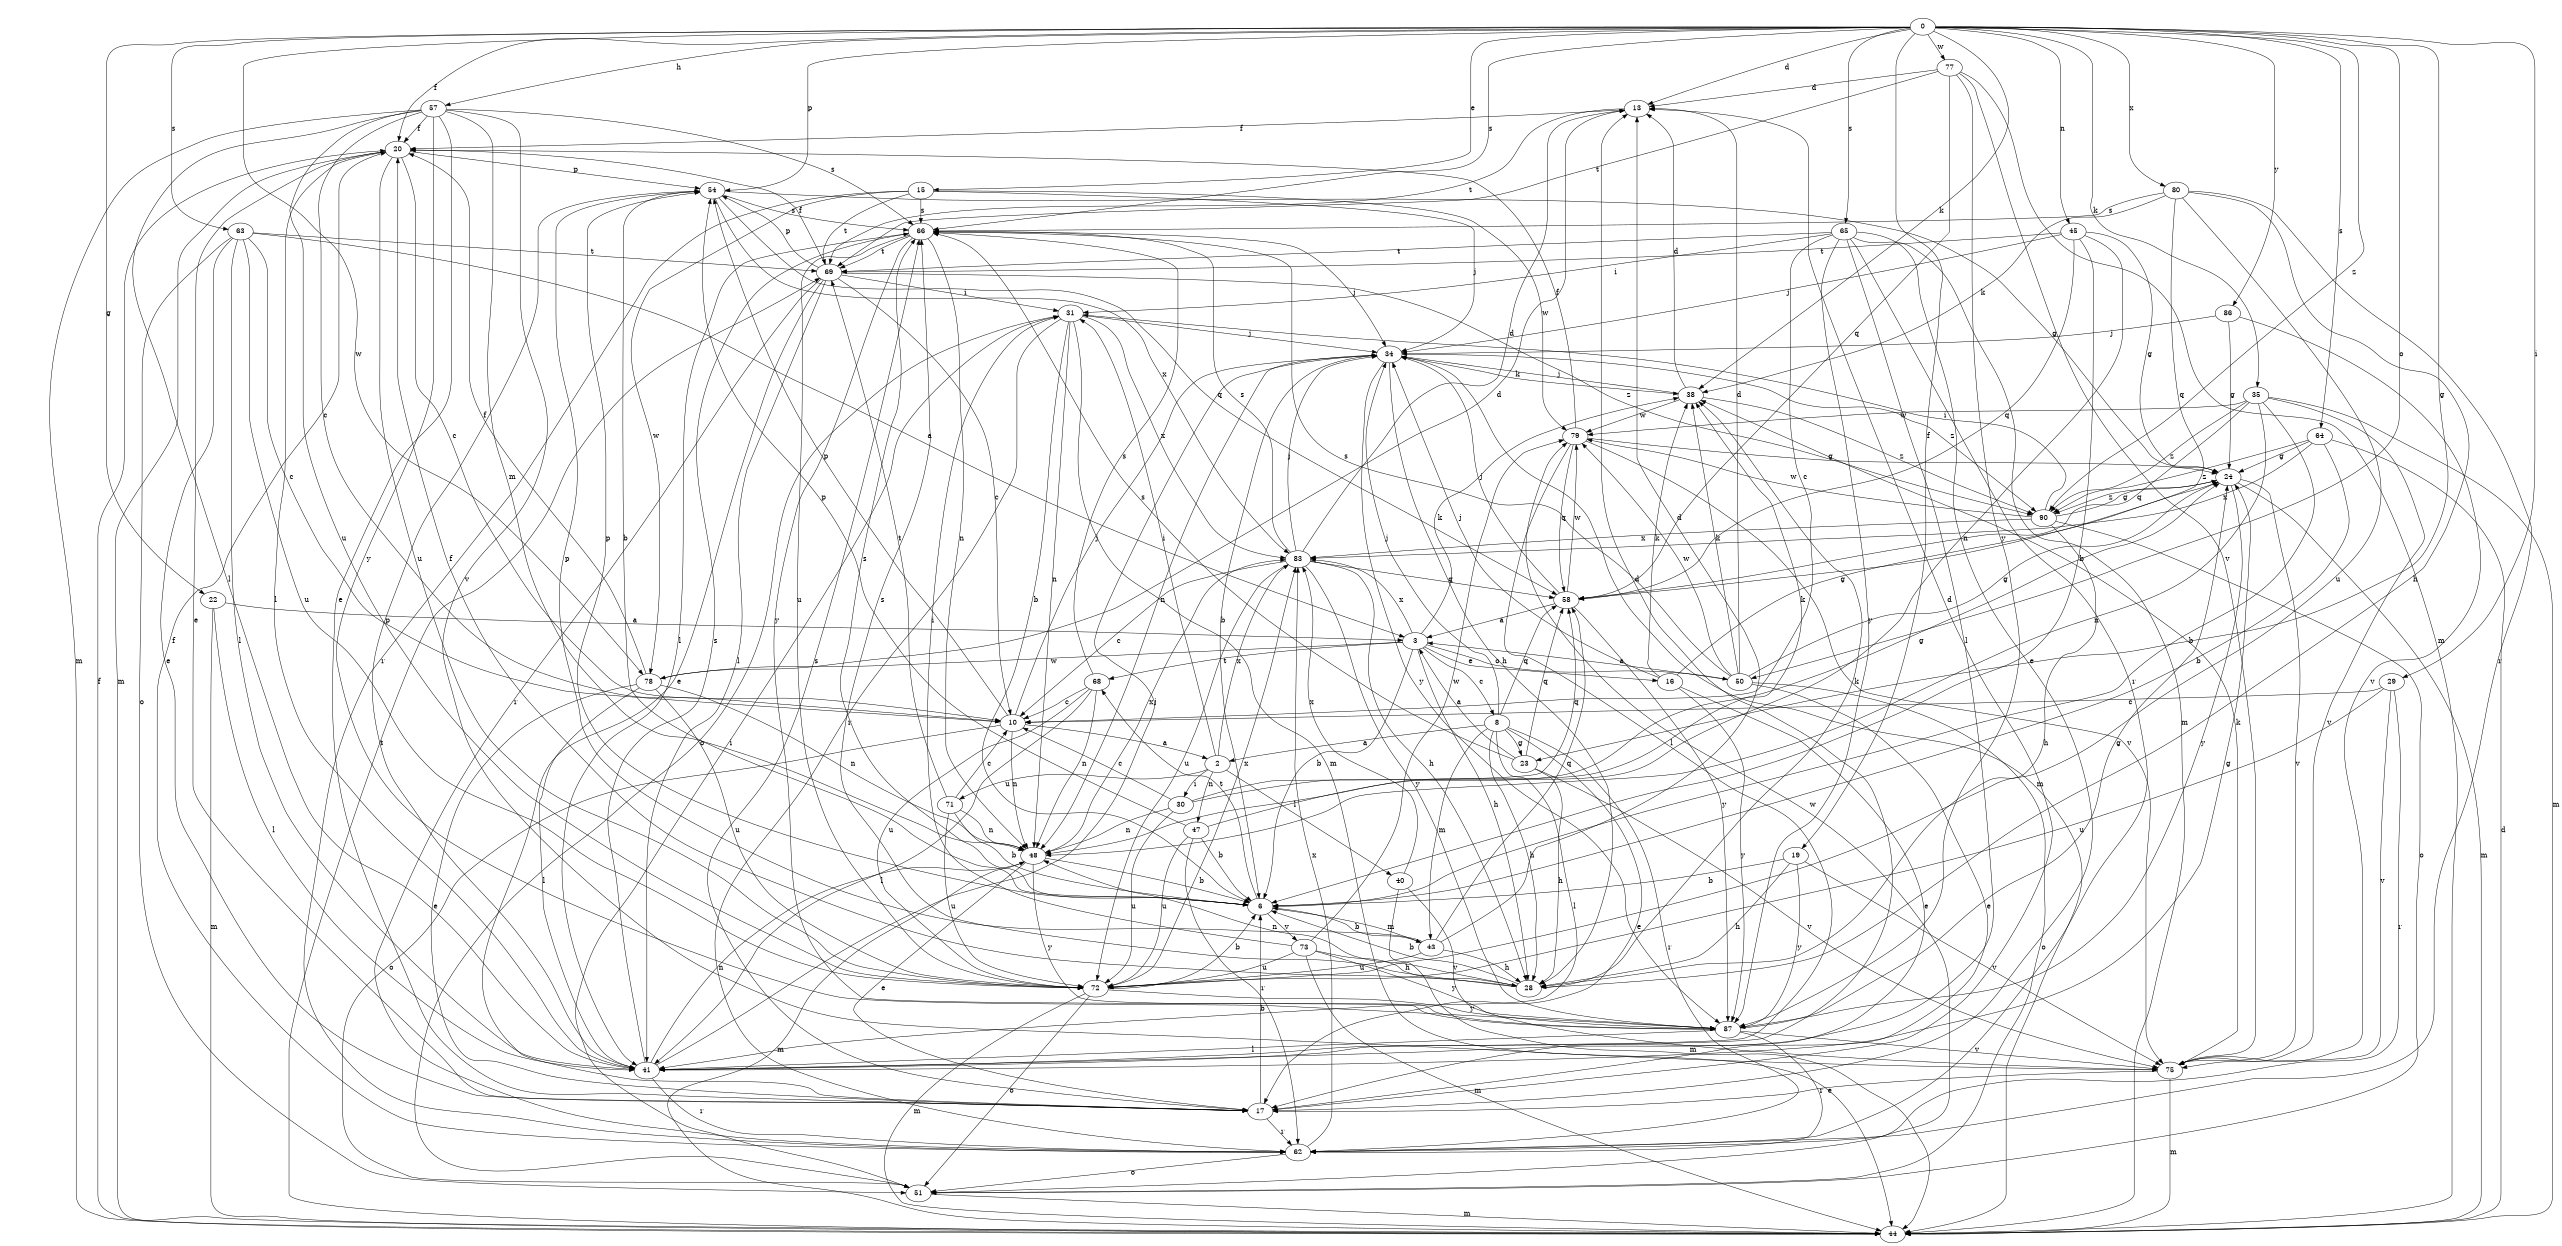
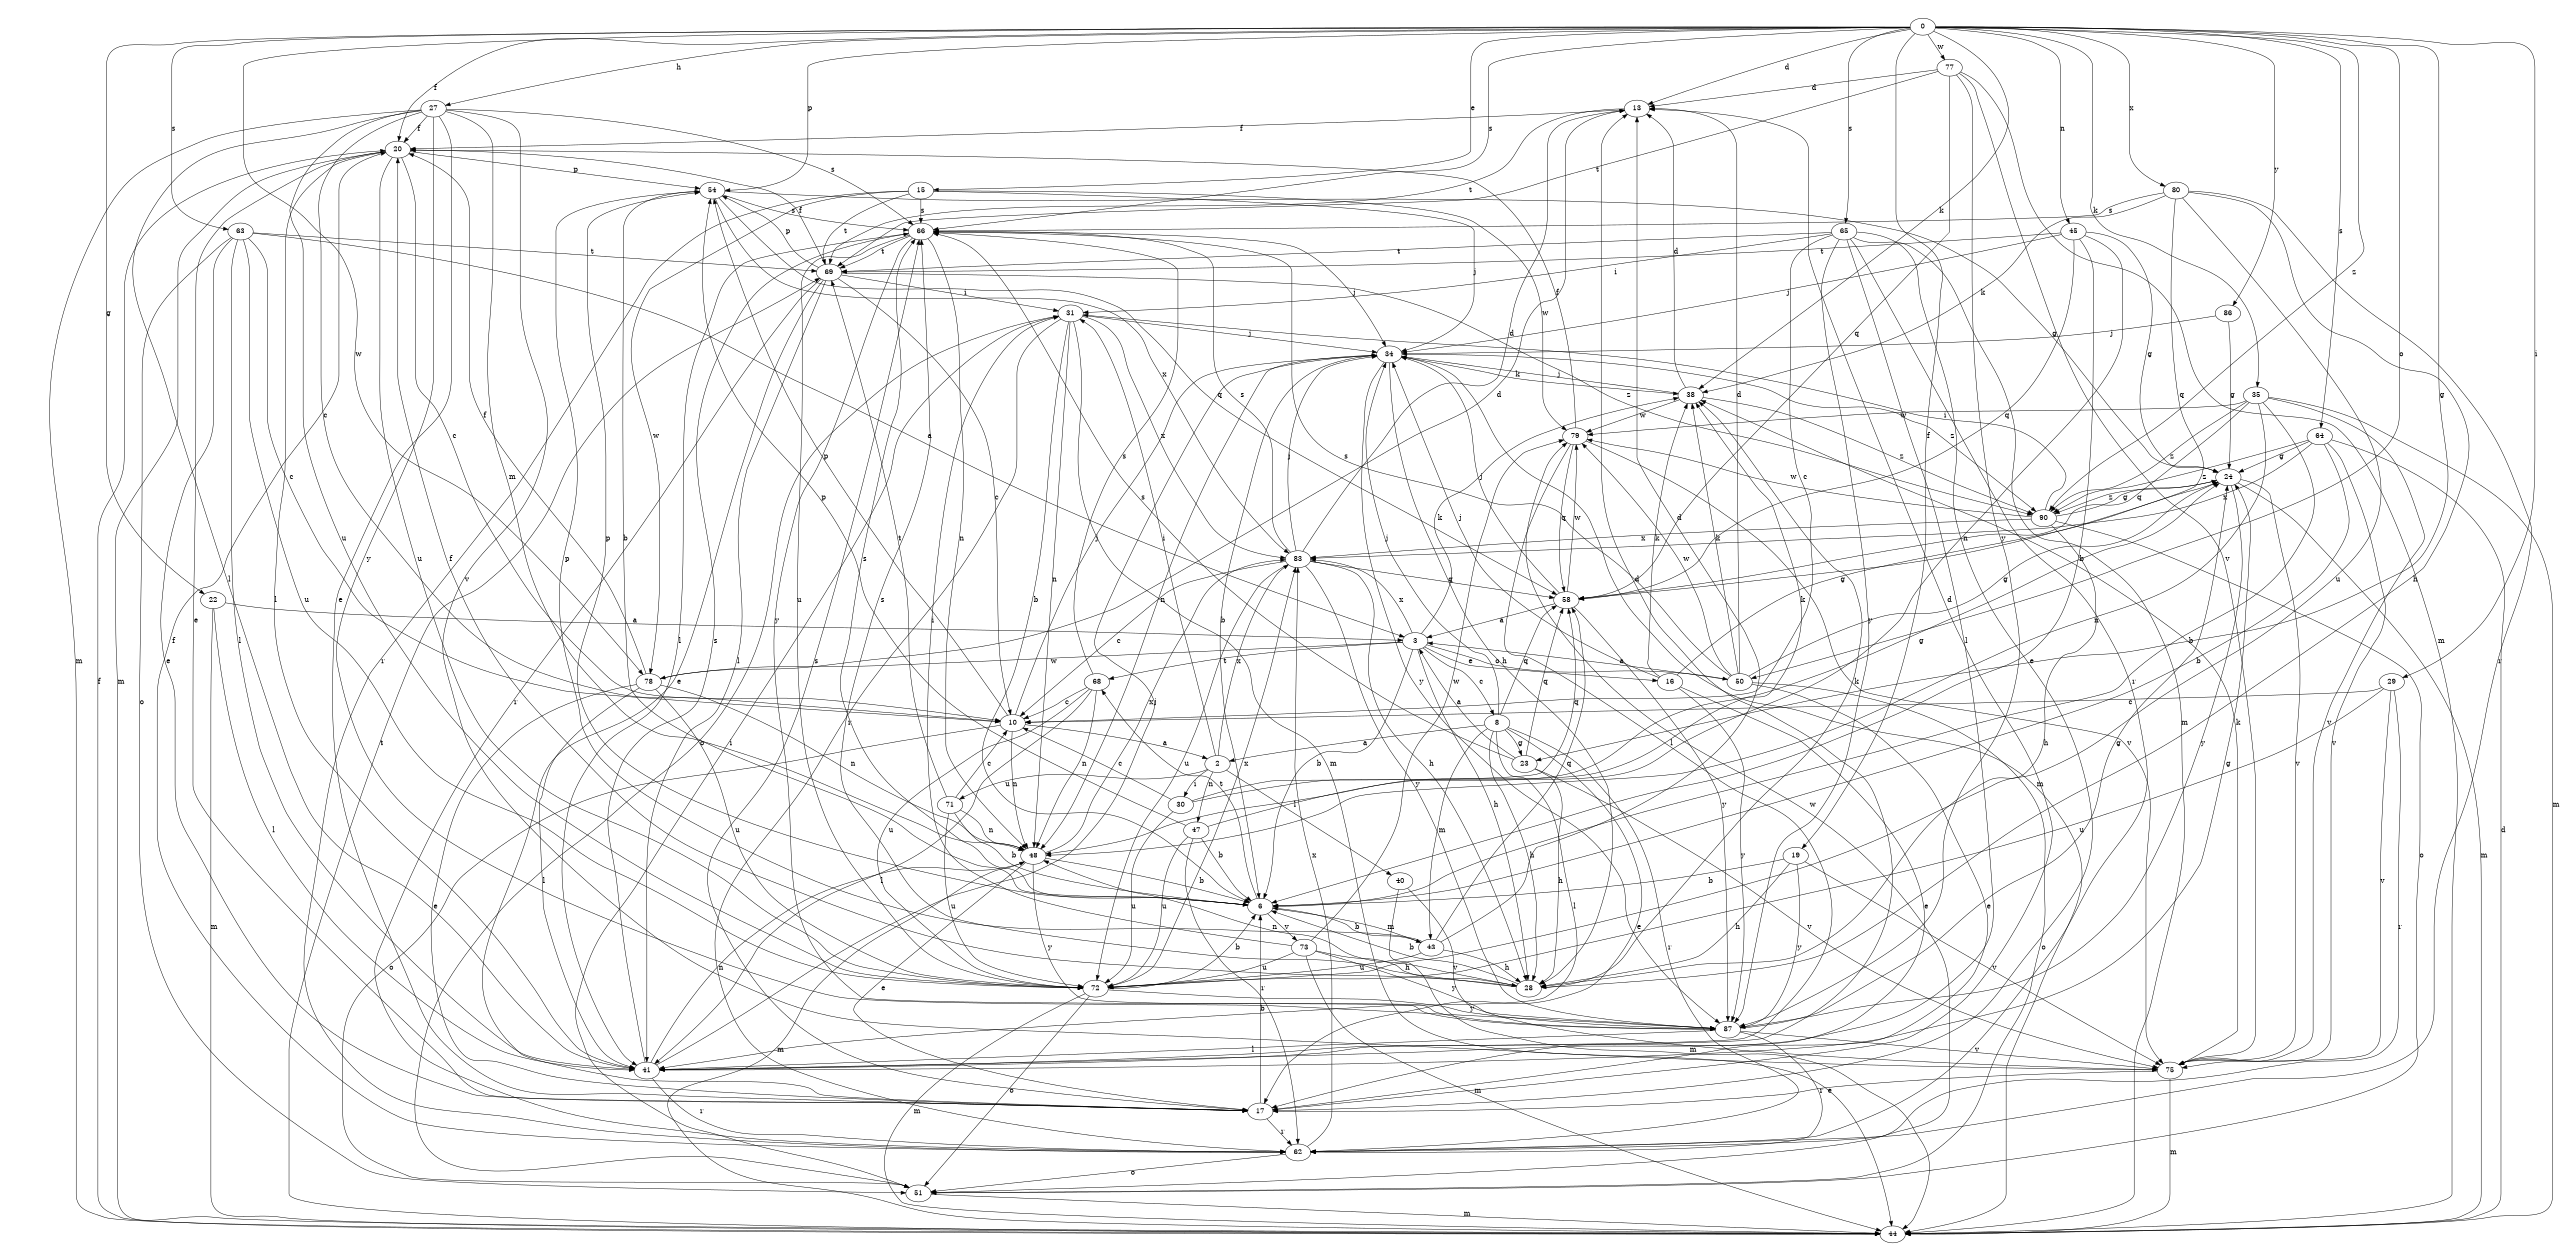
(434, 109) -> (434, 109)
(1884, 462) -> none
(393, 599) -> none
(2368, 678) -> (2331, 807)
(1324, 737) -> none
(1109, 830) -> none
